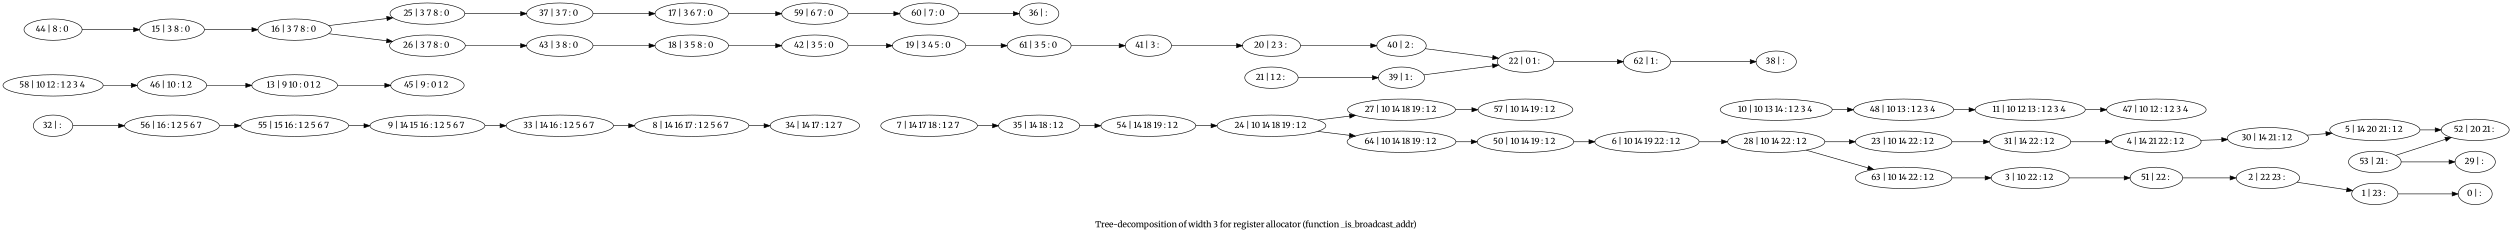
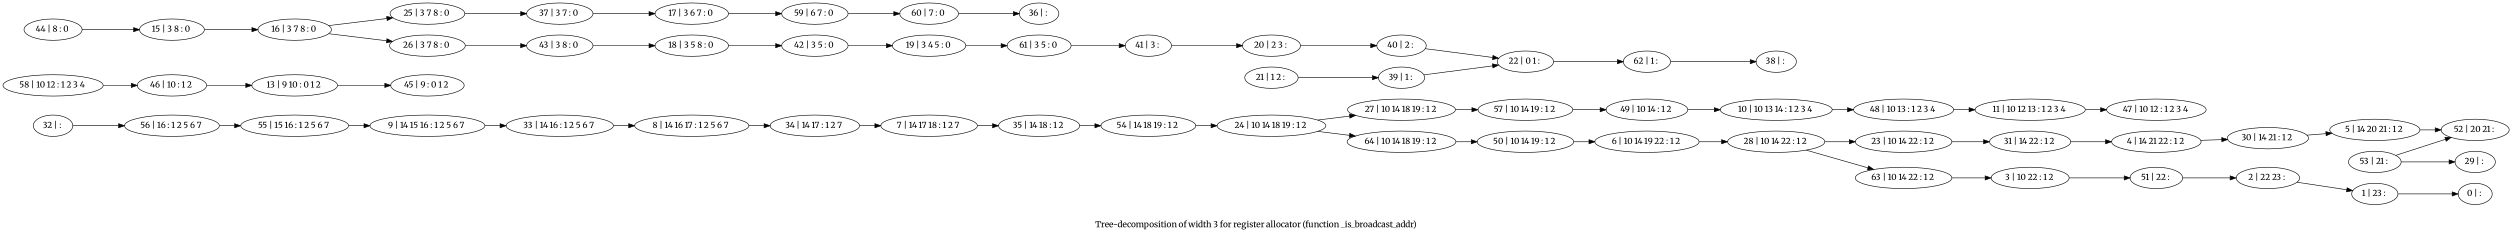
none -> (1647, 110)
none -> (867, 126)
